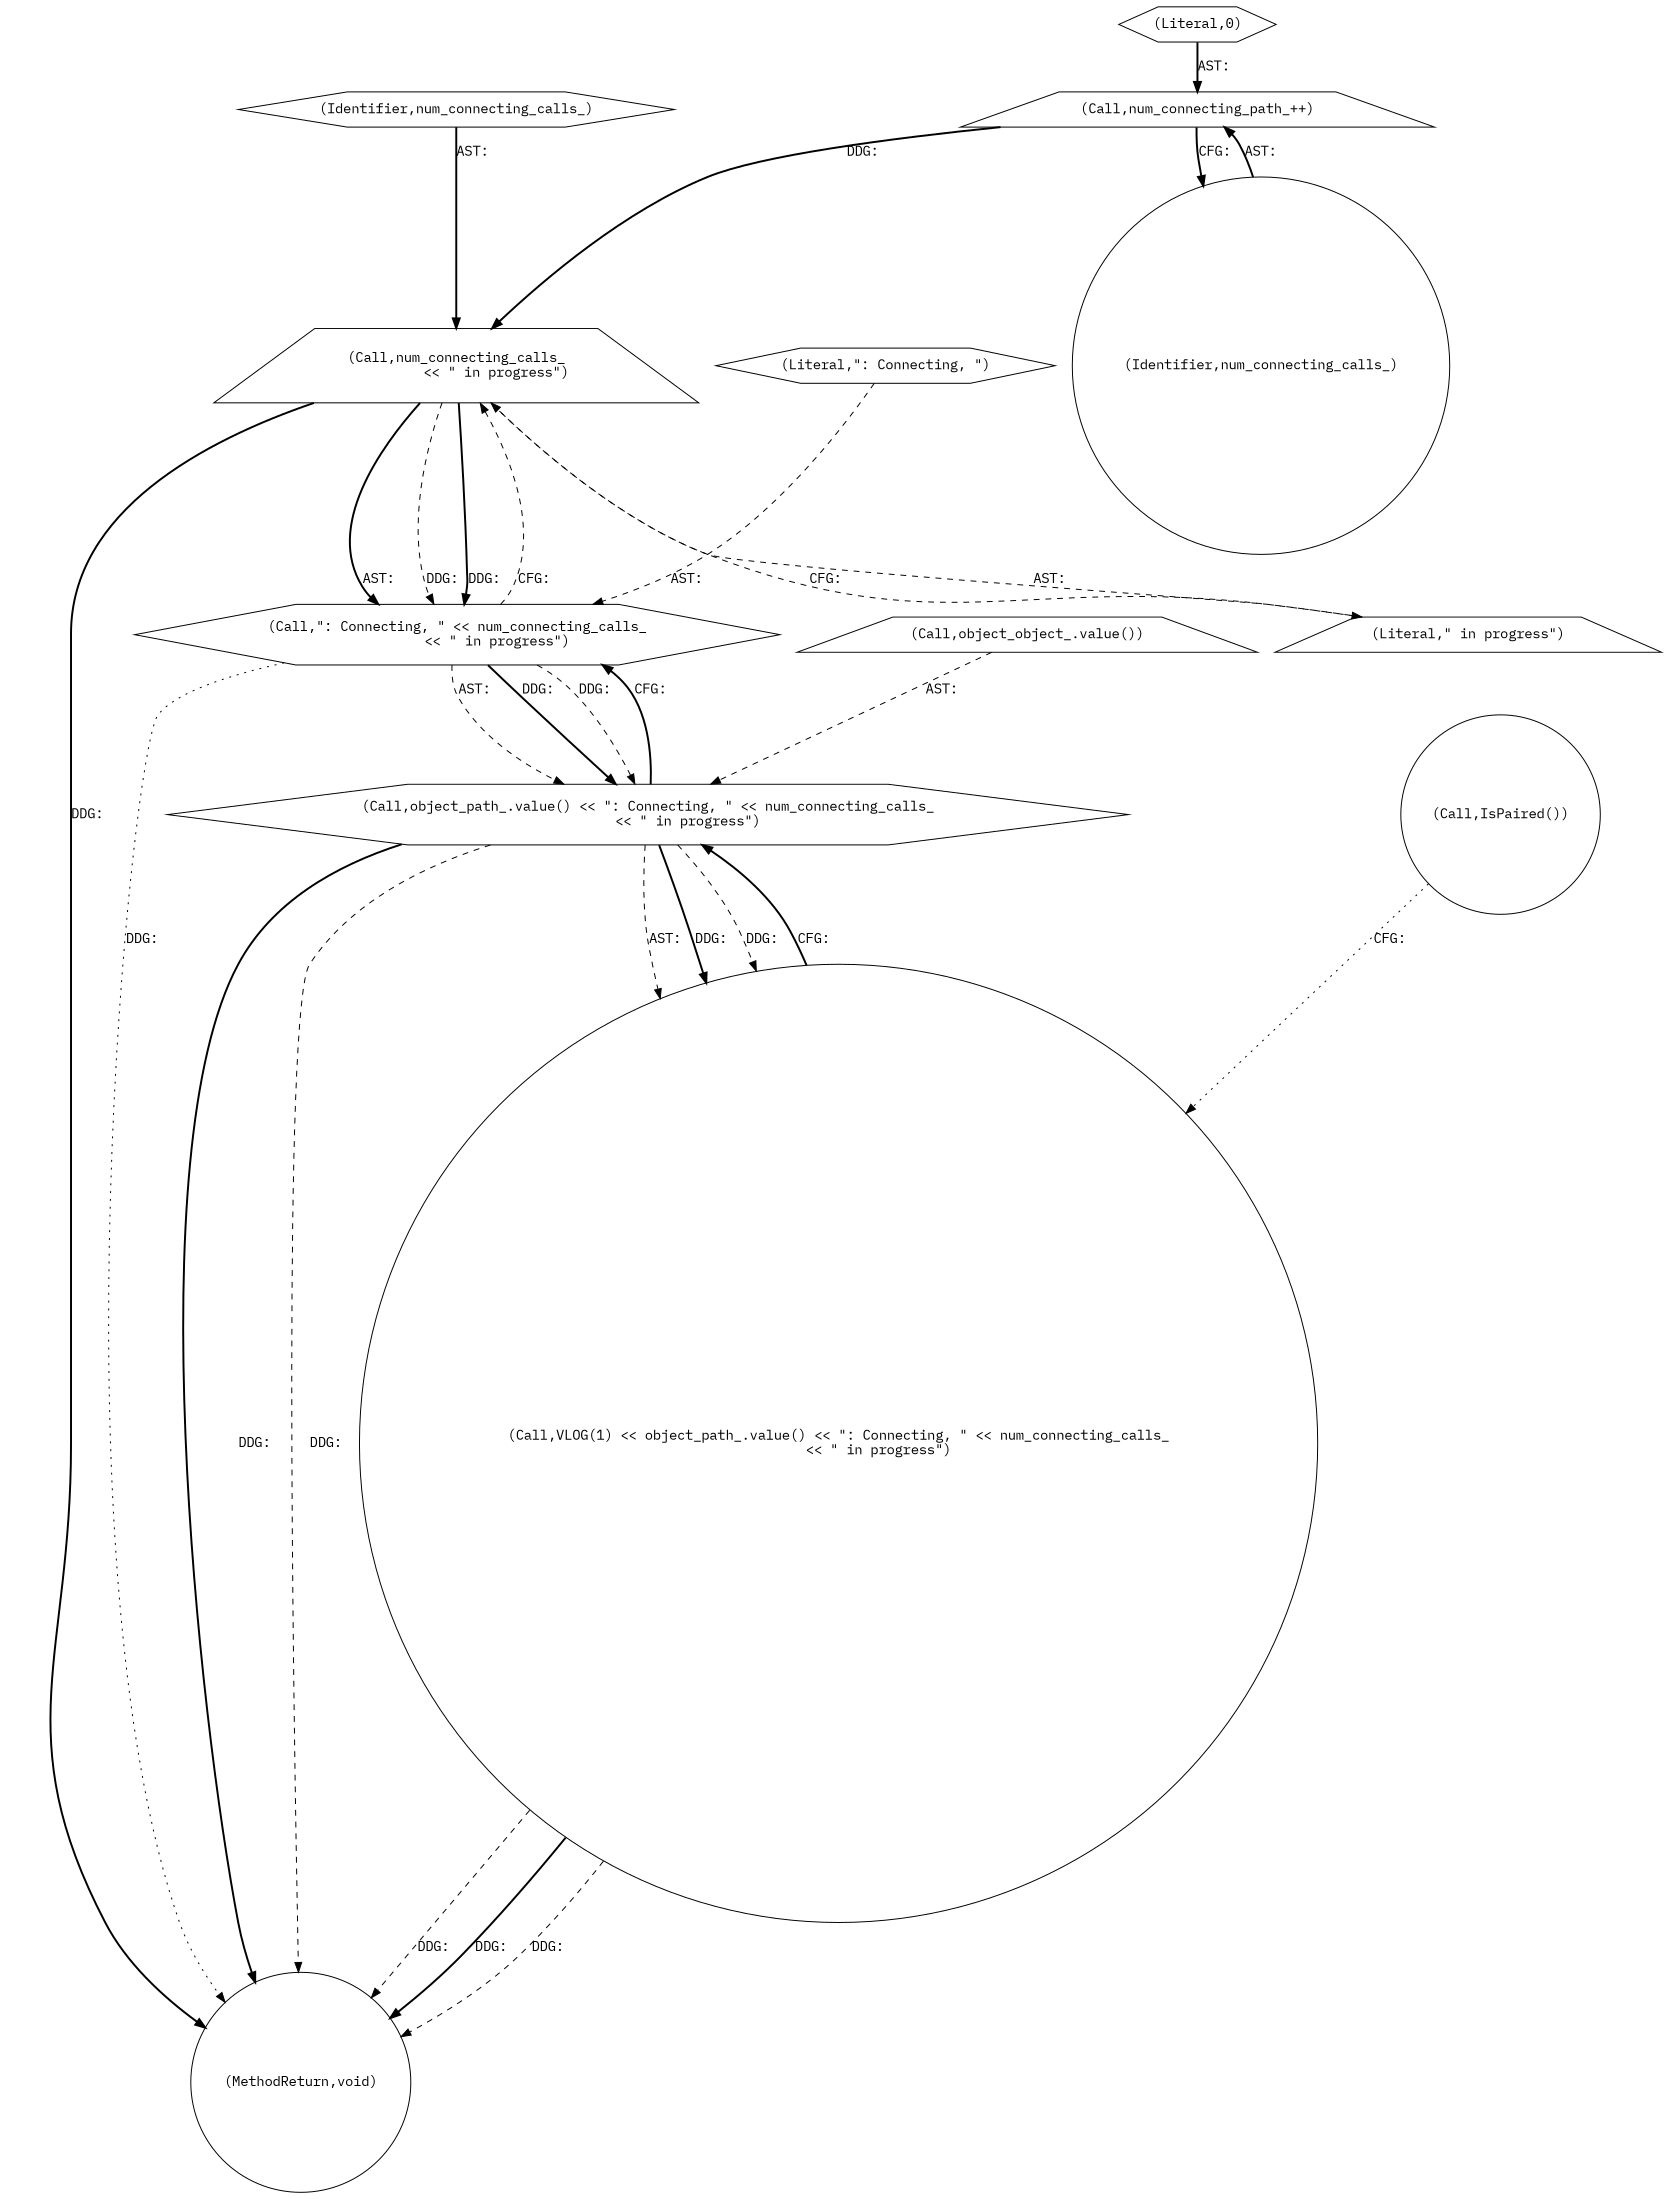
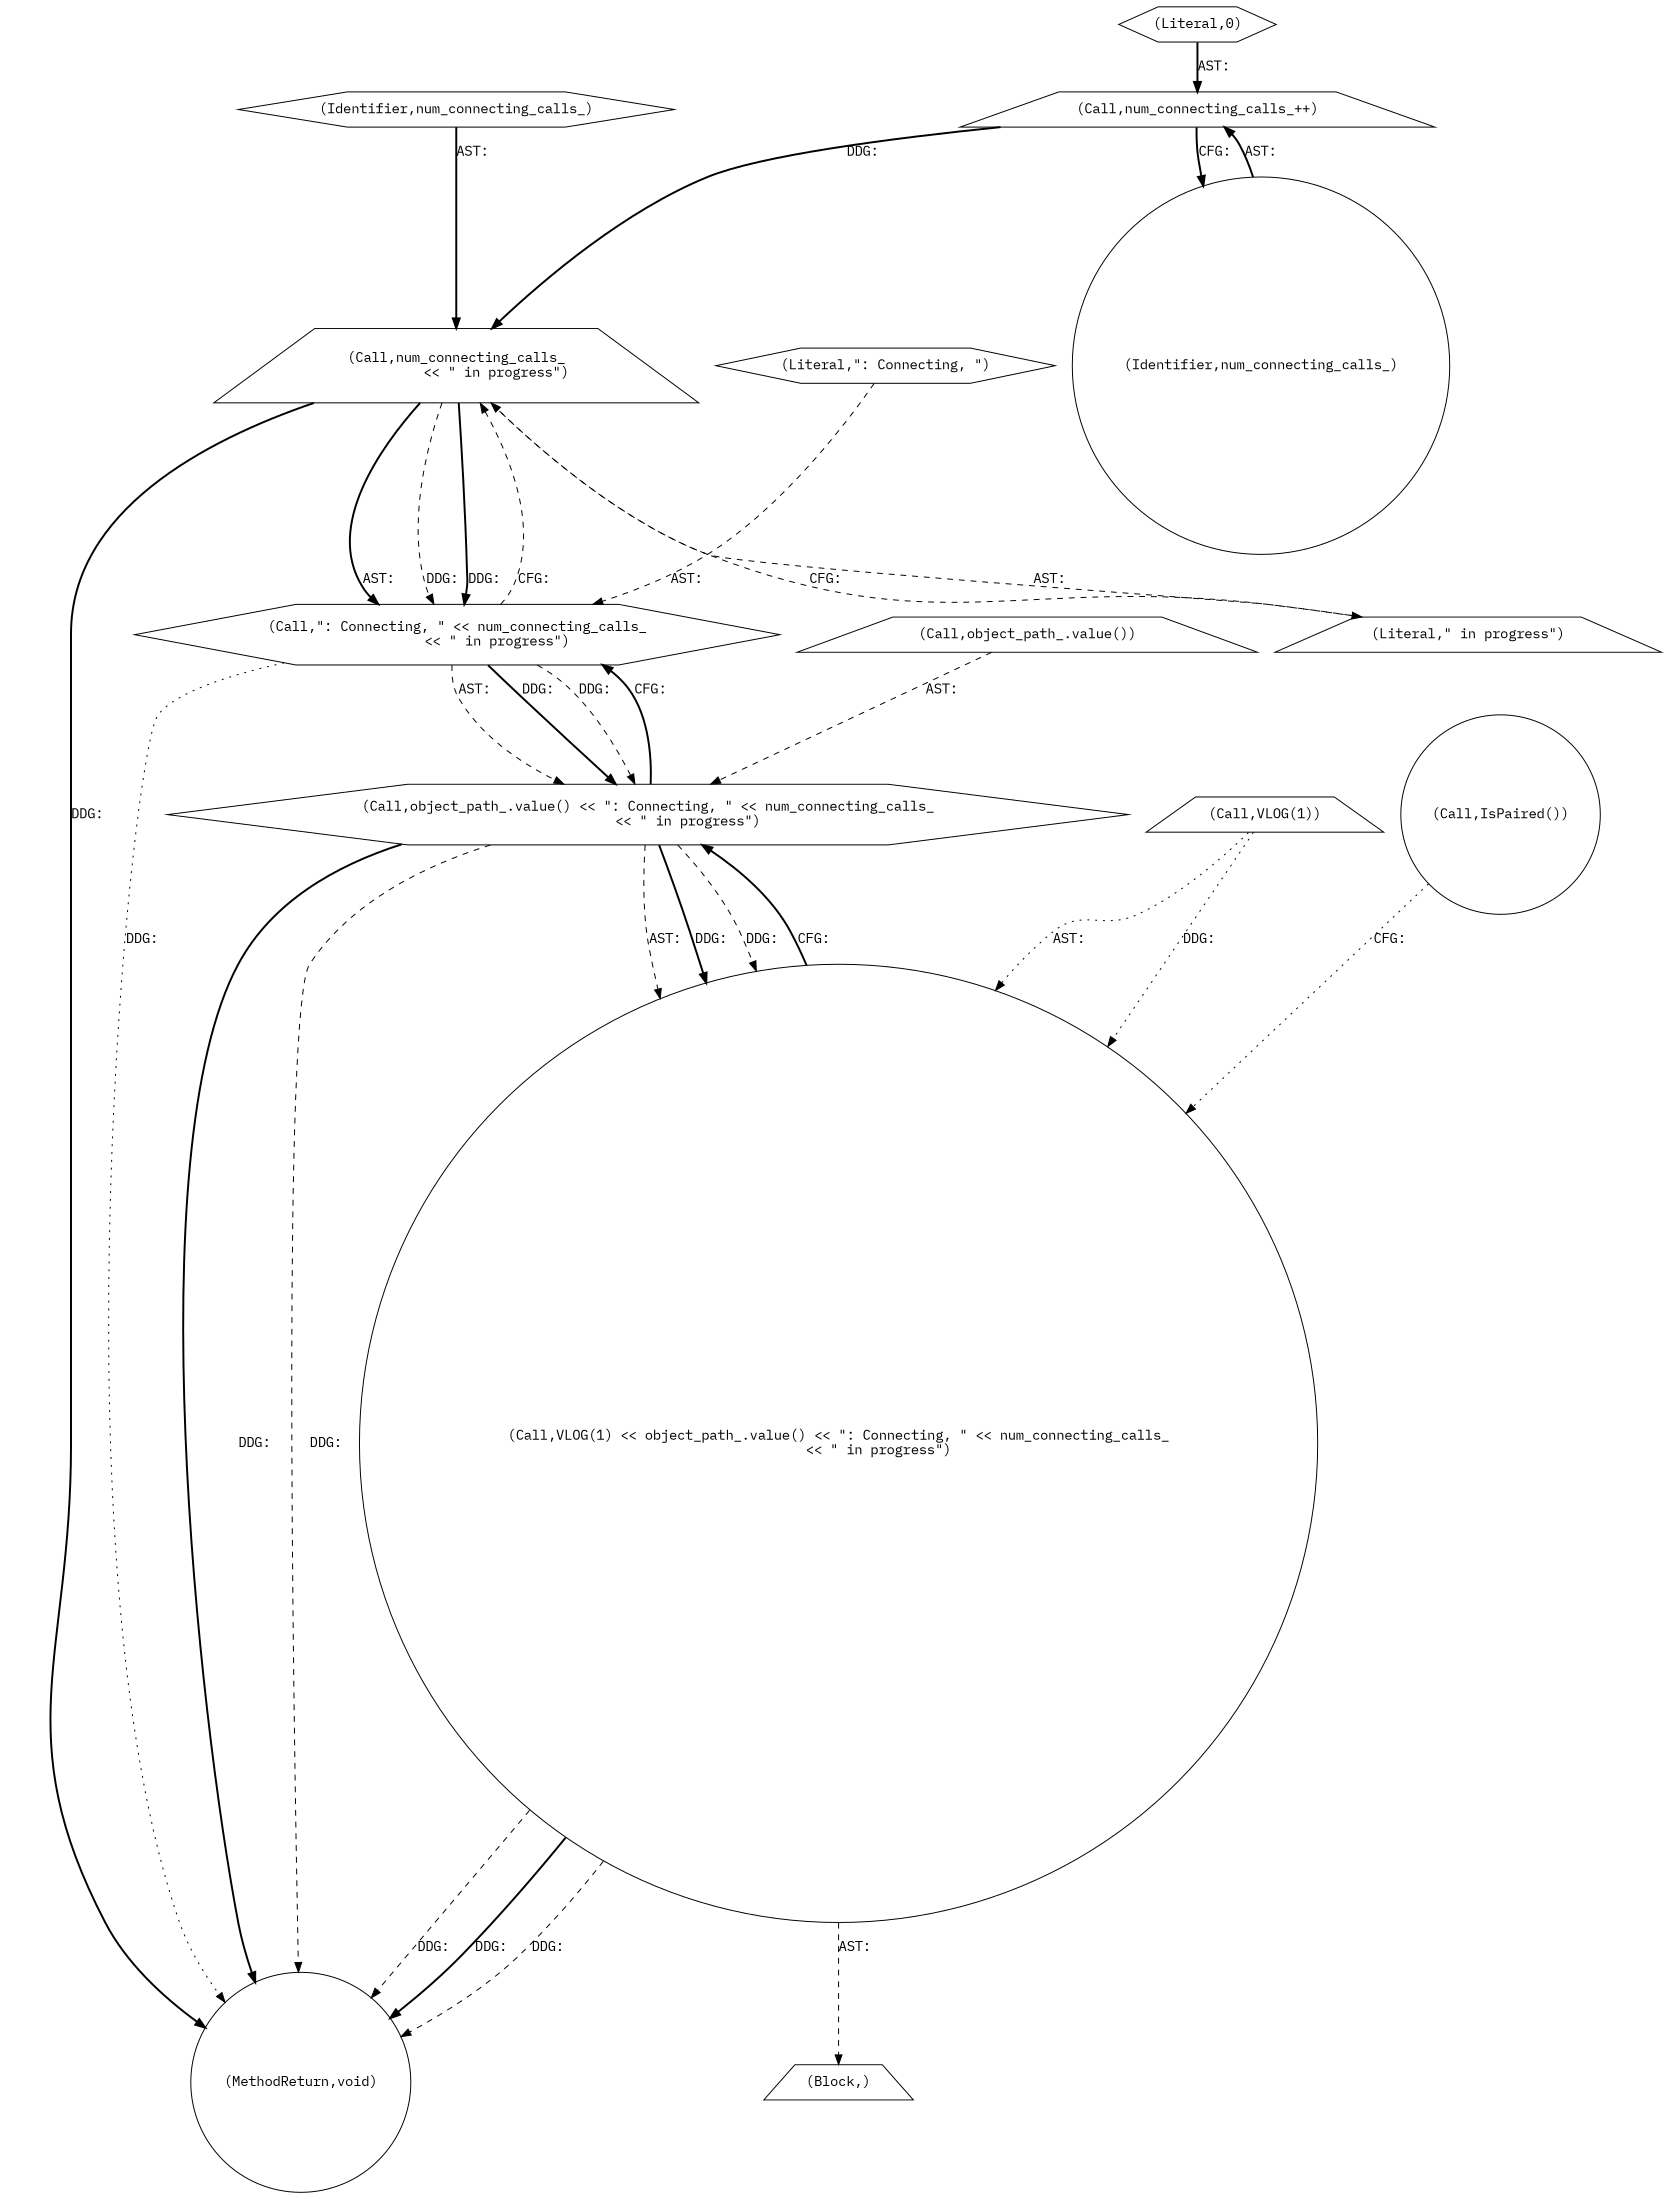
(1197, 110) -> (1197, 110)
(1027, 635) -> (1027, 635)
none -> (1265, 815)
none -> (839, 2082)
